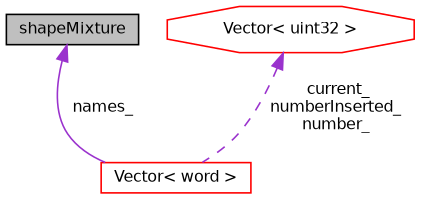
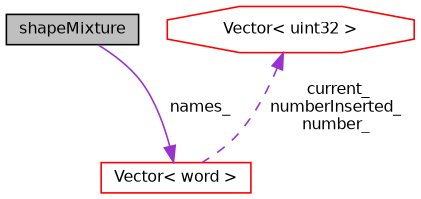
(62, 122) -> (145, 88)
